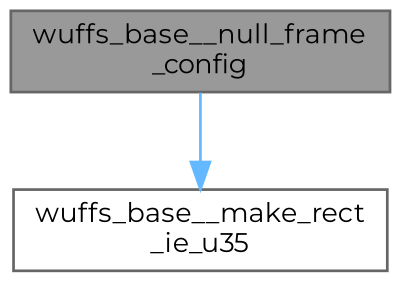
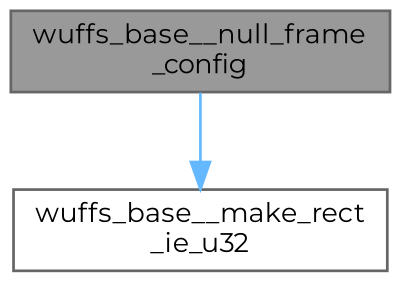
(200, 230) -> (200, 230)
